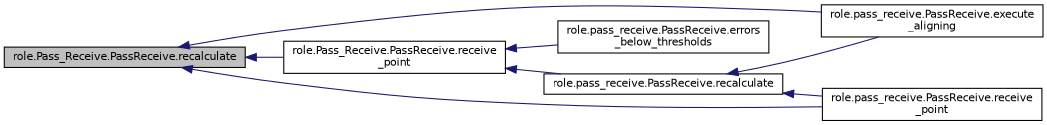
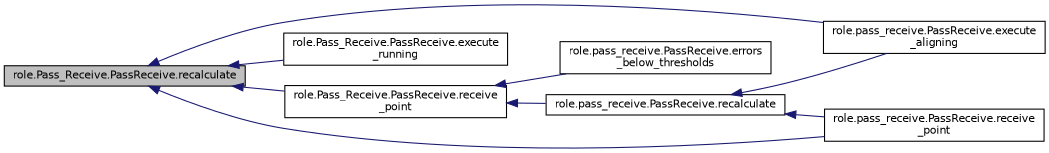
none -> (396, 49)
